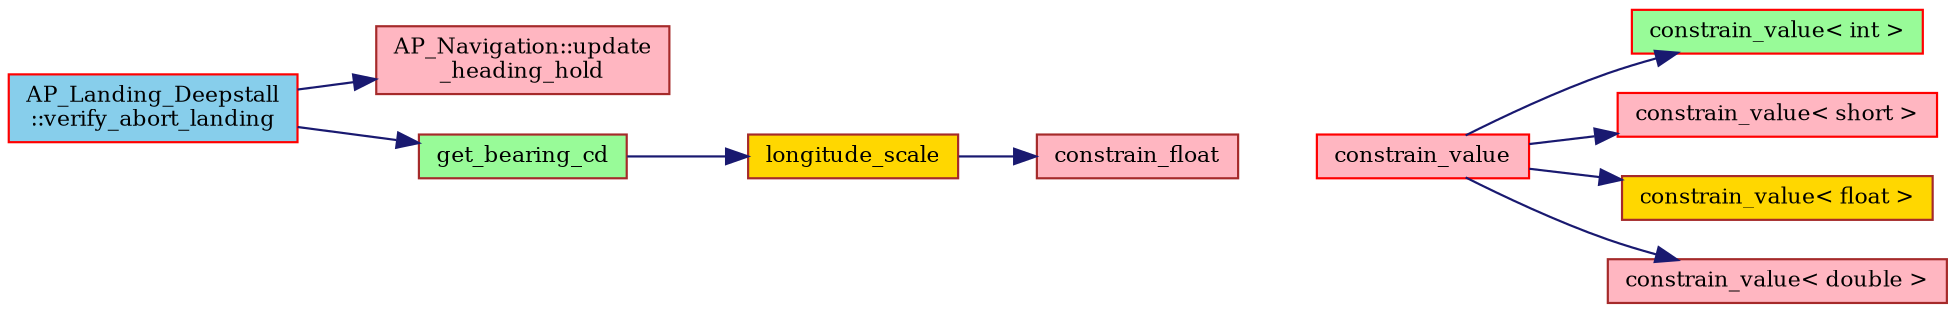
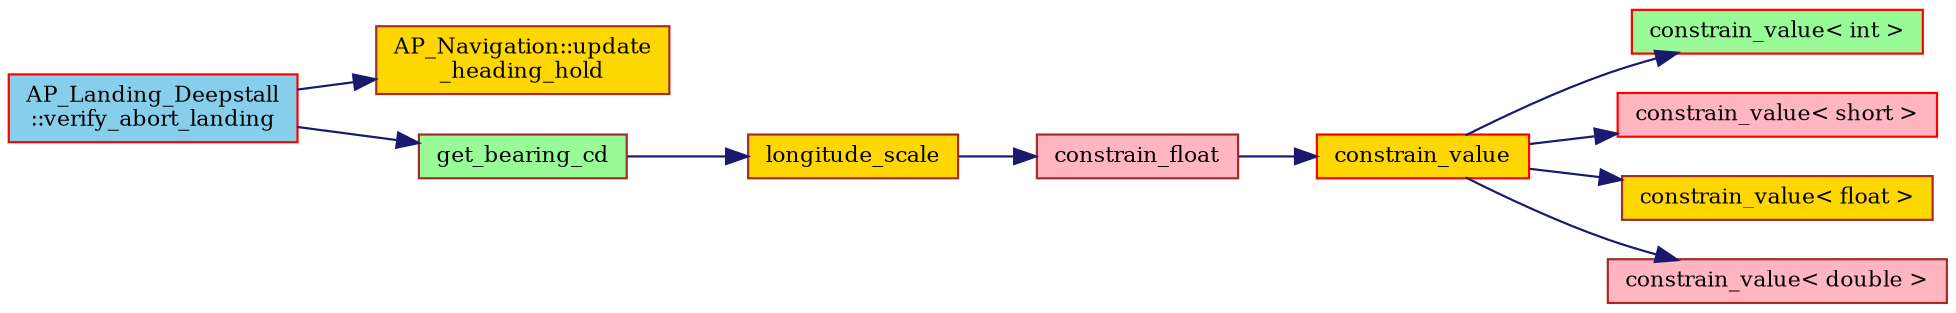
(523, 60) -> (523, 60)
none -> (1267, 156)
(1423, 156) -> (1423, 156)
